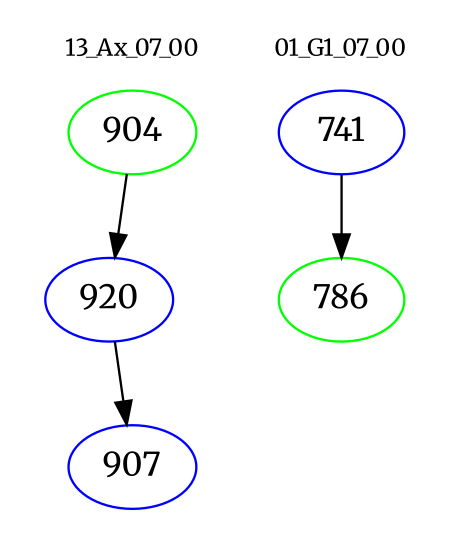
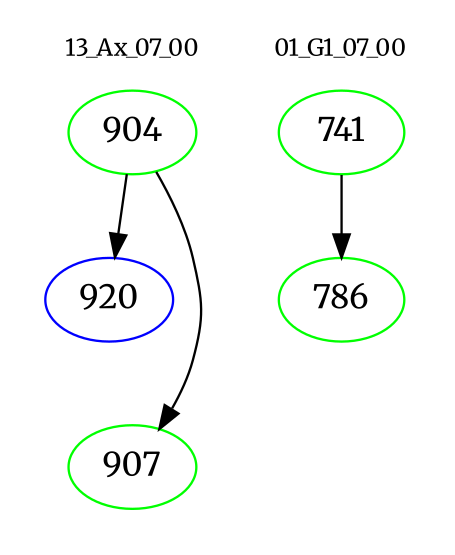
(342, 132) -> (342, 132)
(119, 371) -> (199, 289)
(132, 467) -> (132, 467)
